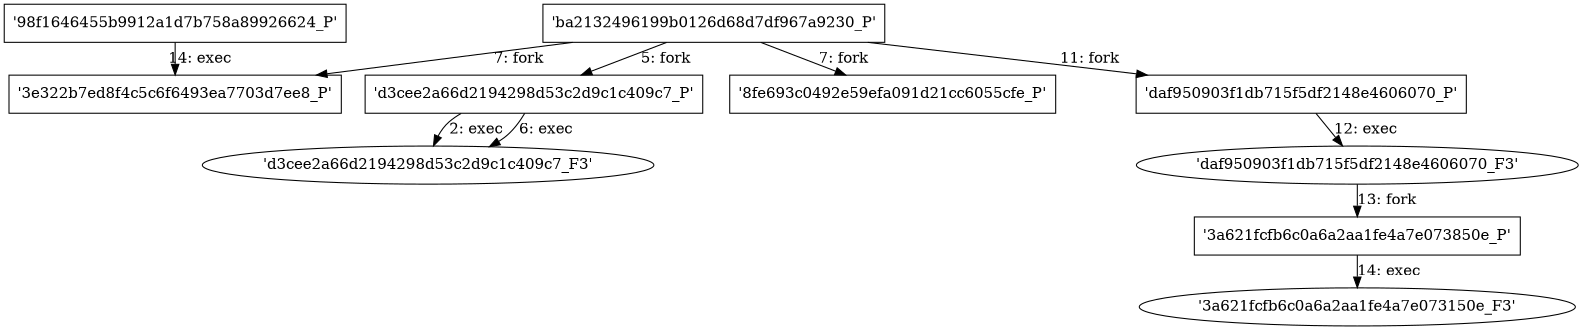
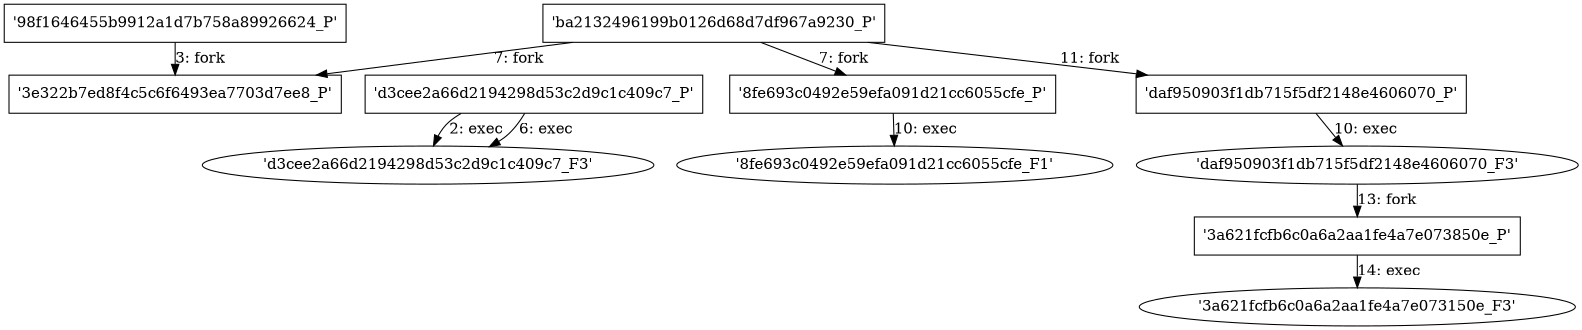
(629, 57) -> none
(200, 59) -> (200, 59)
(1366, 130) -> (1366, 130)
none -> (895, 165)
